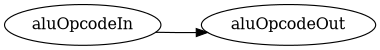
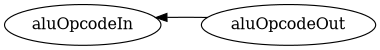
(176, 33) -> (187, 17)
